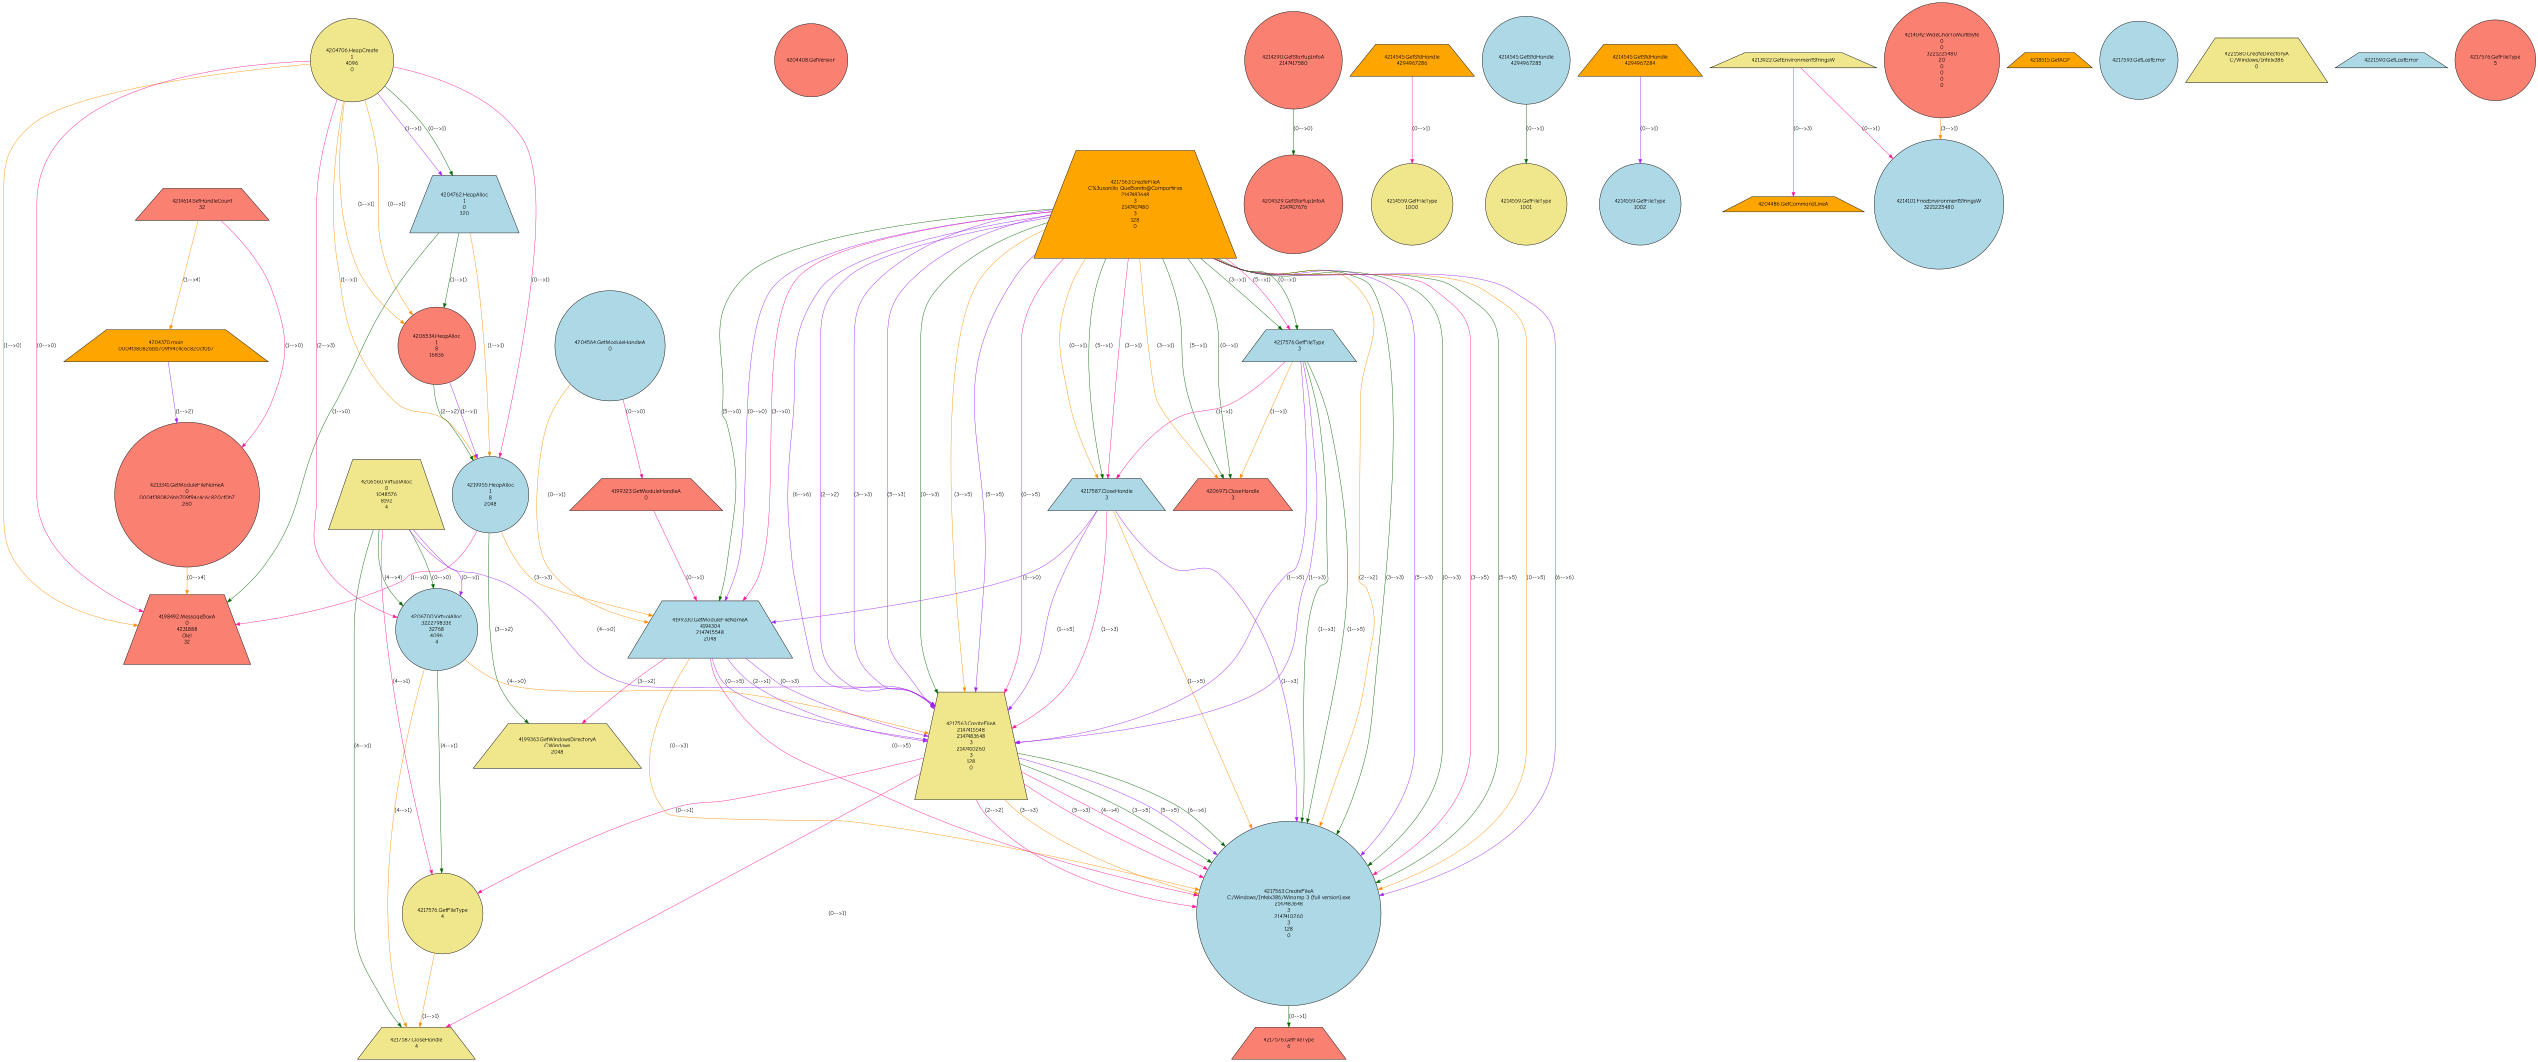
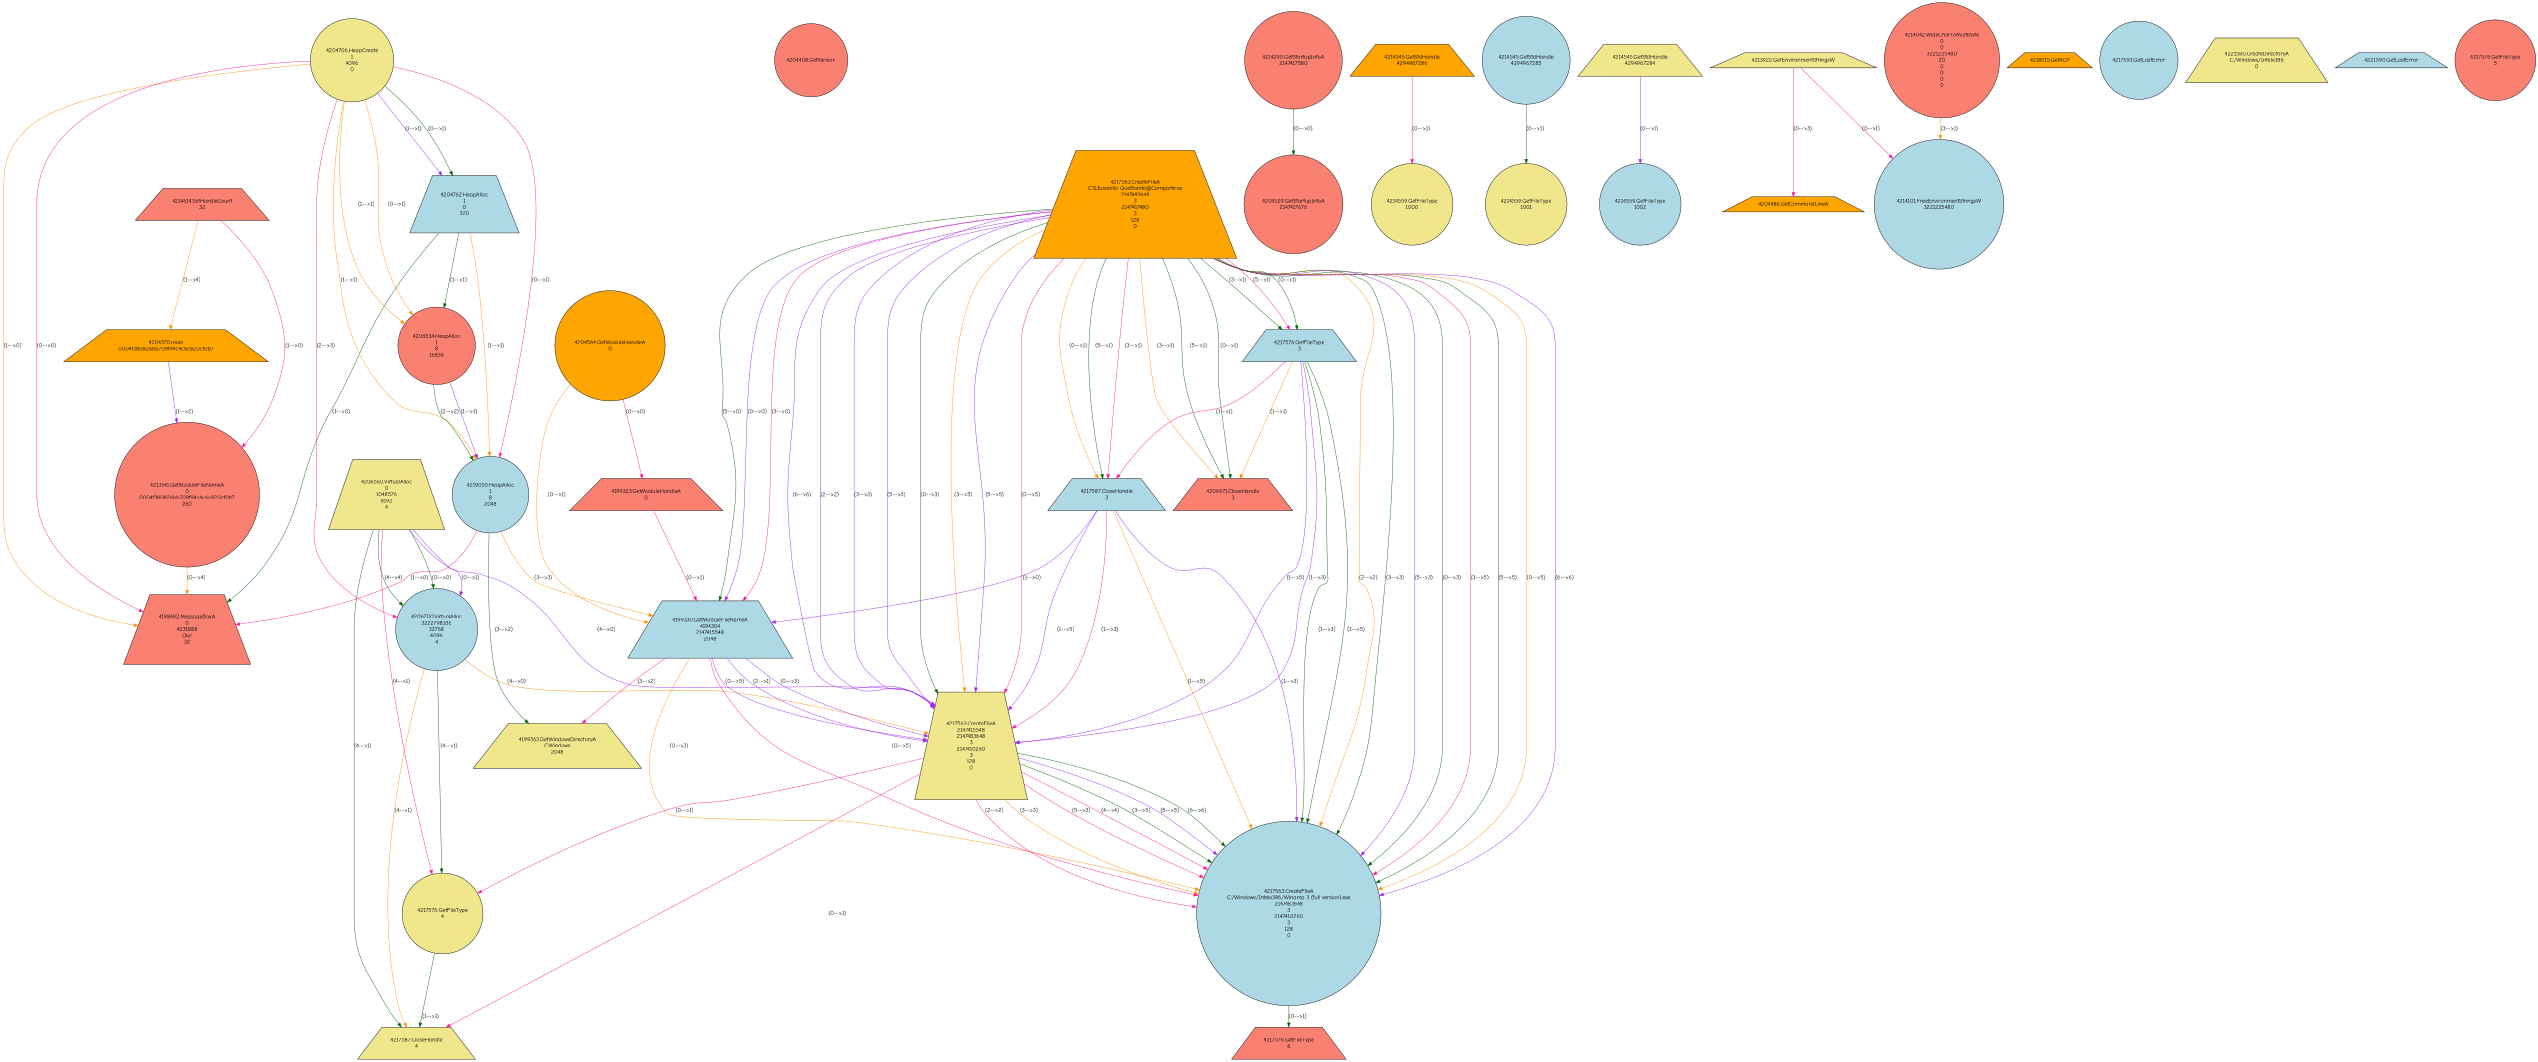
(1640, 60) -> (1640, 60)
(610, 346) -> (610, 346)
(491, 495) -> (491, 495)
(428, 988) -> (428, 988)
